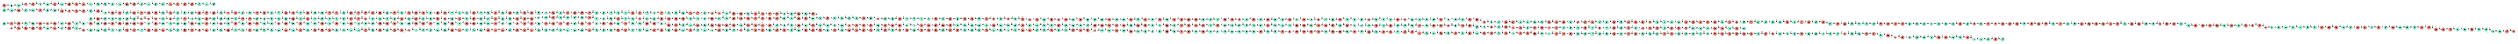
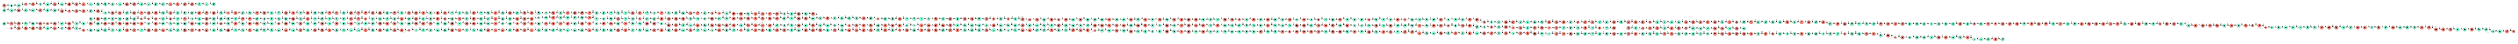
(1621, 28) -> none
